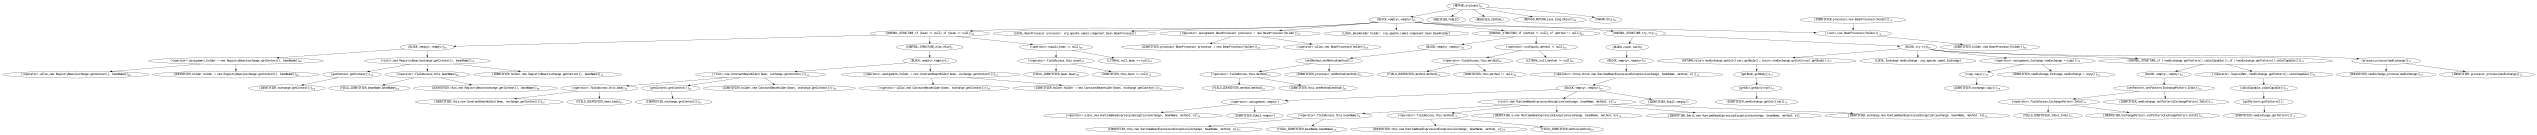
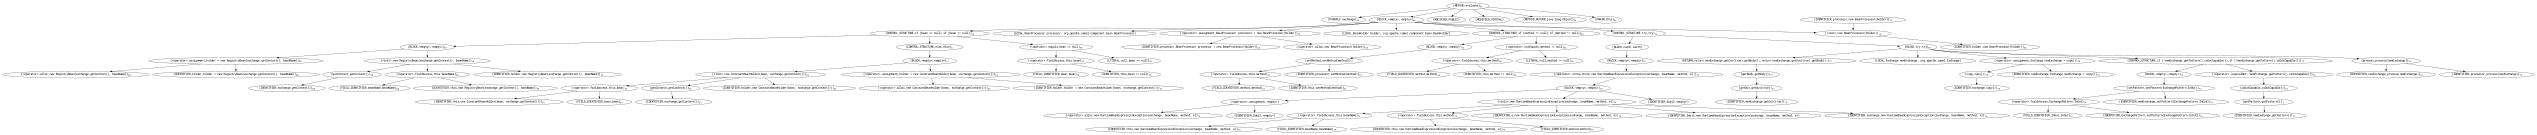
none -> (1344, 20)
